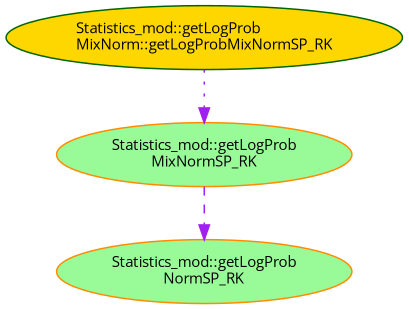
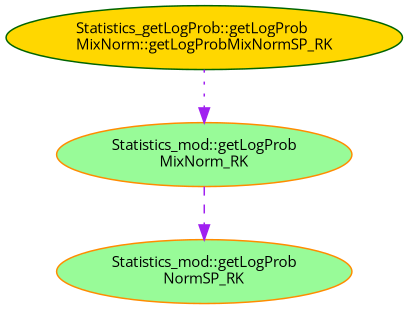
(204, 38) -> (204, 38)
(204, 155) -> (204, 155)
